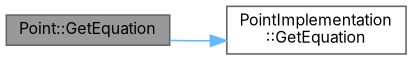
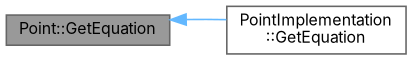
(190, 41) -> (206, 19)
